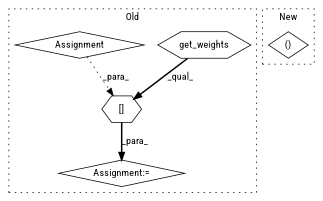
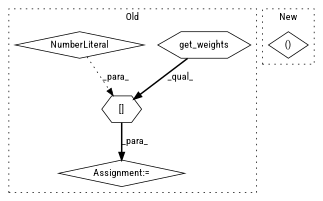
(80, 45) -> (80, 45)
